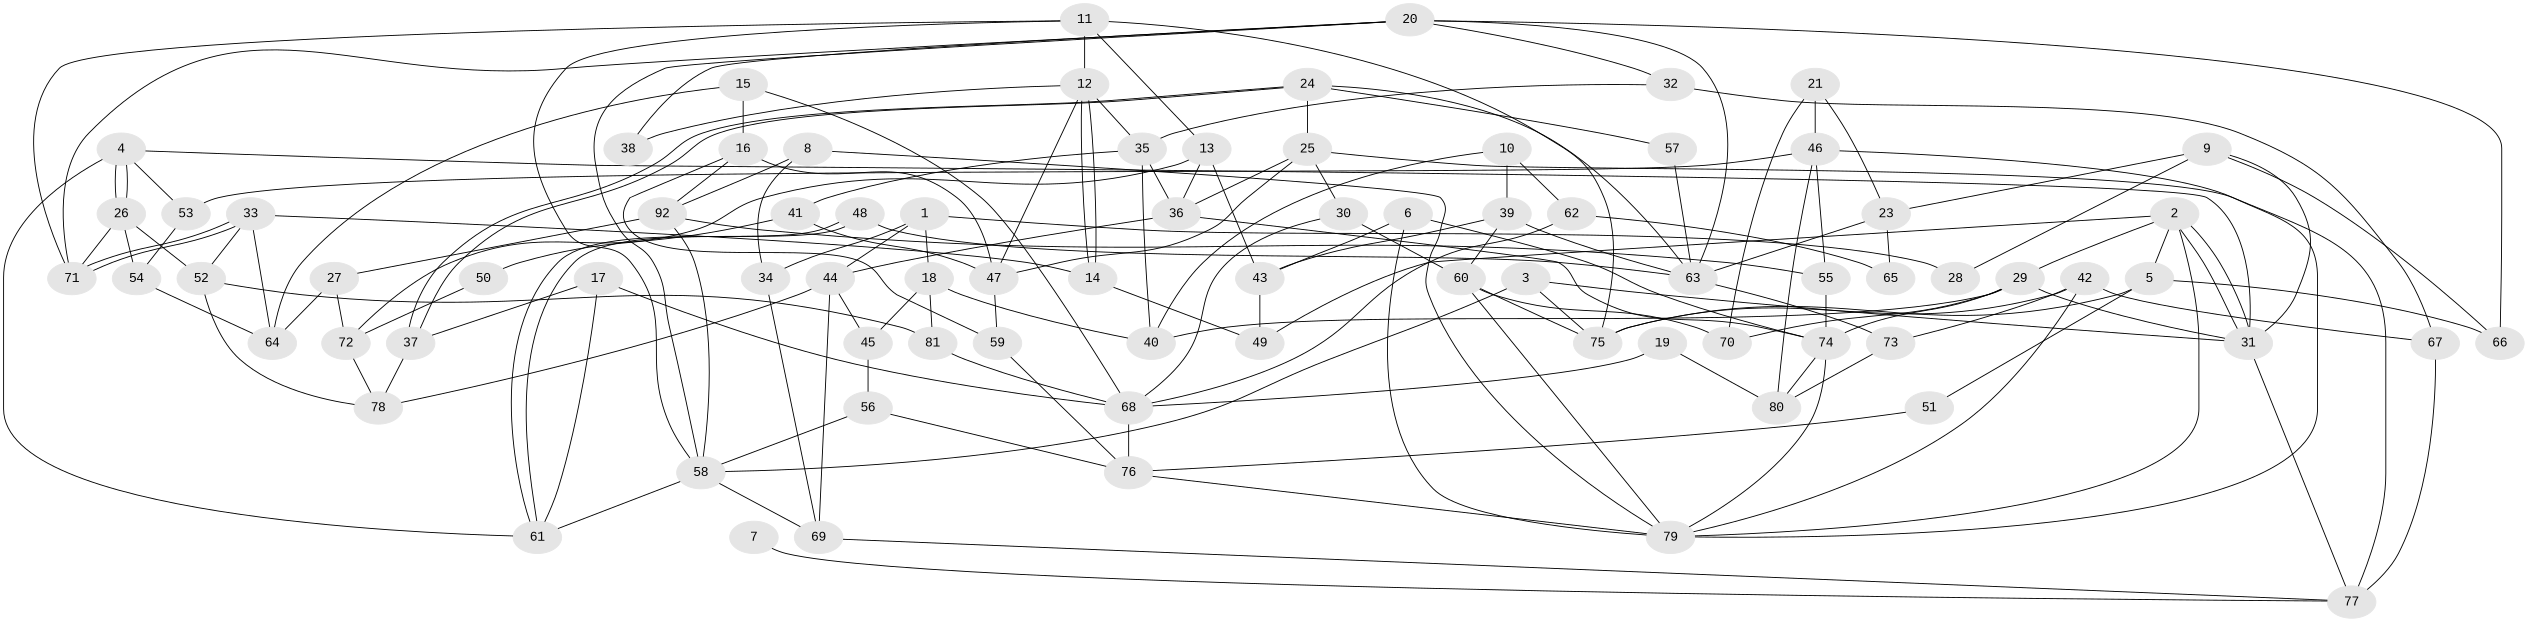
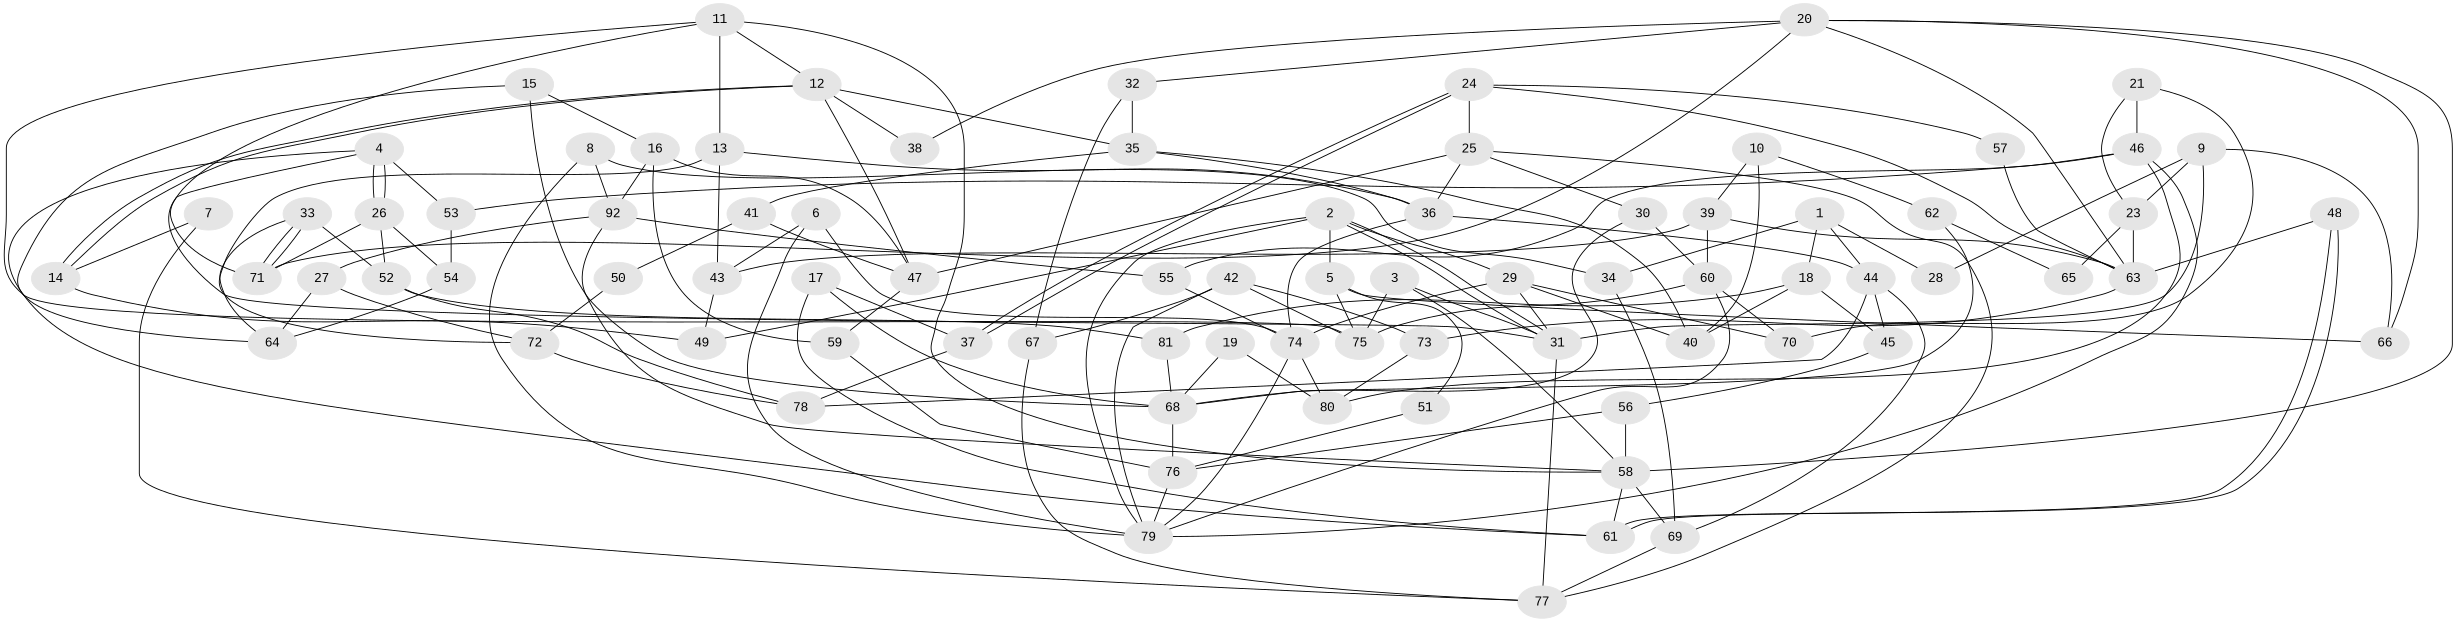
(614, 231) -> (132, 246)
